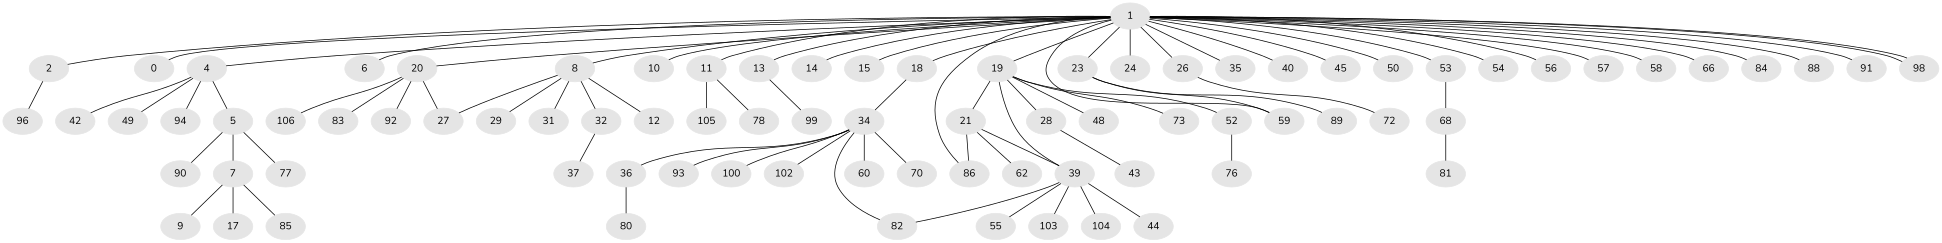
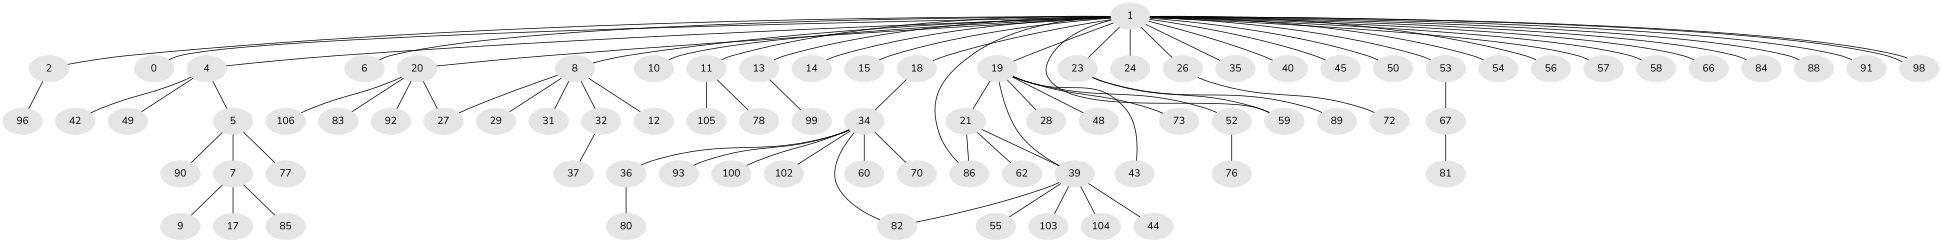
(180, 121) -> none
(1446, 121) -> (1446, 121)
(1090, 148) -> (1124, 107)
